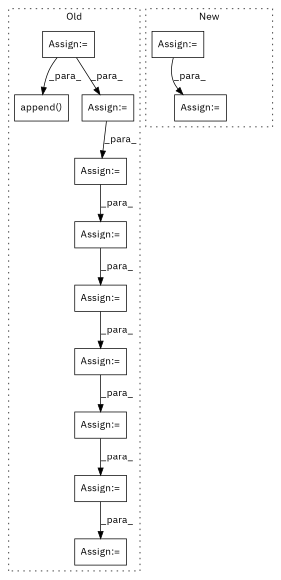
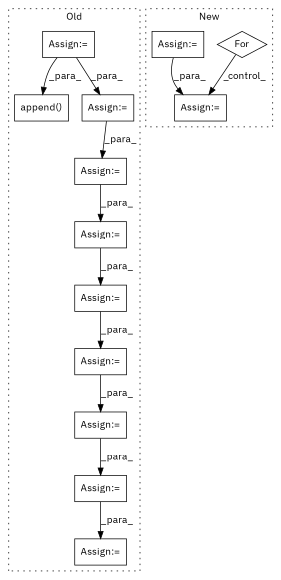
none -> (242, 44)
